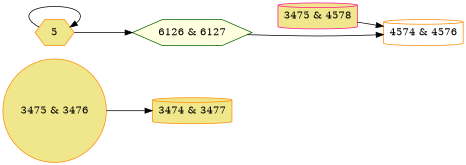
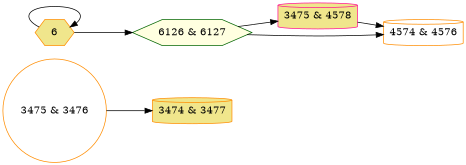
none -> (254, 24)
(55, 33) -> (55, 33)
(55, 111) -> (55, 111)
